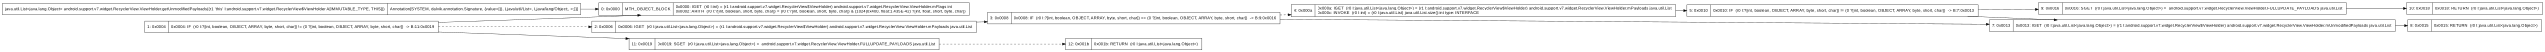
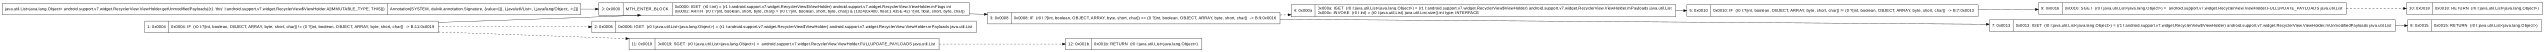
(2375, 8) -> (2375, 8)
(648, 9) -> (647, 9)
(2011, 18) -> none
(980, 22) -> (977, 14)
(532, 35) -> (532, 35)
